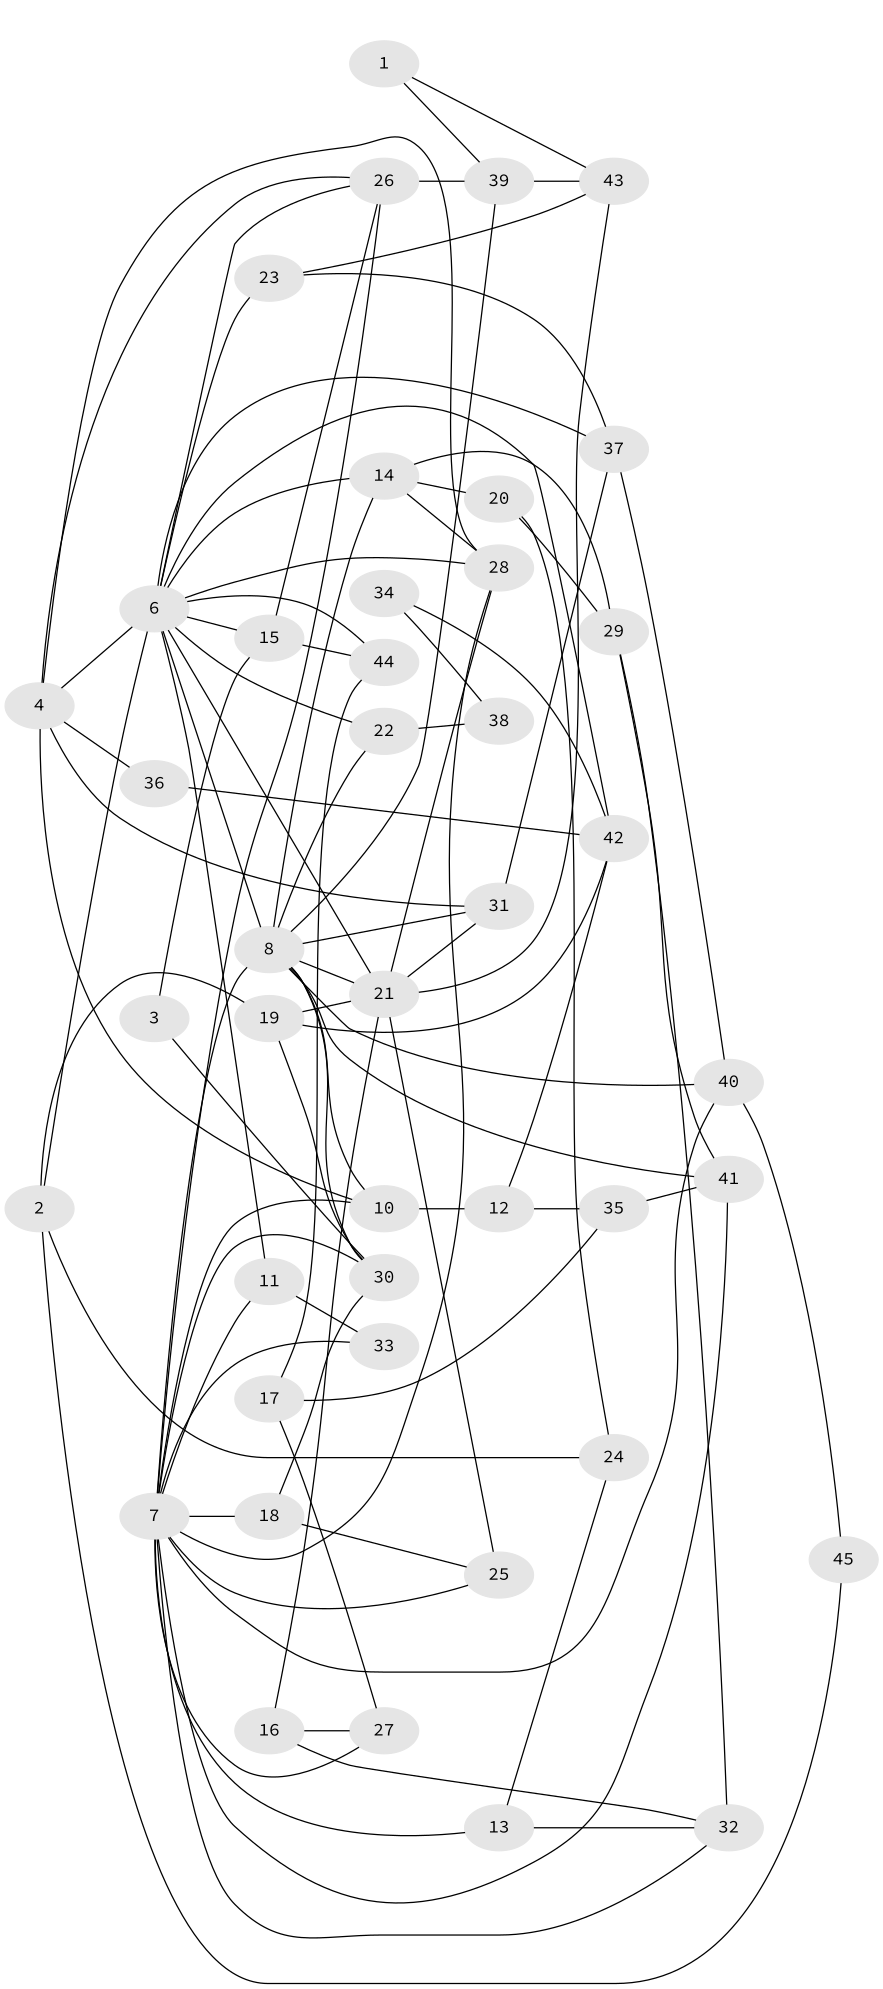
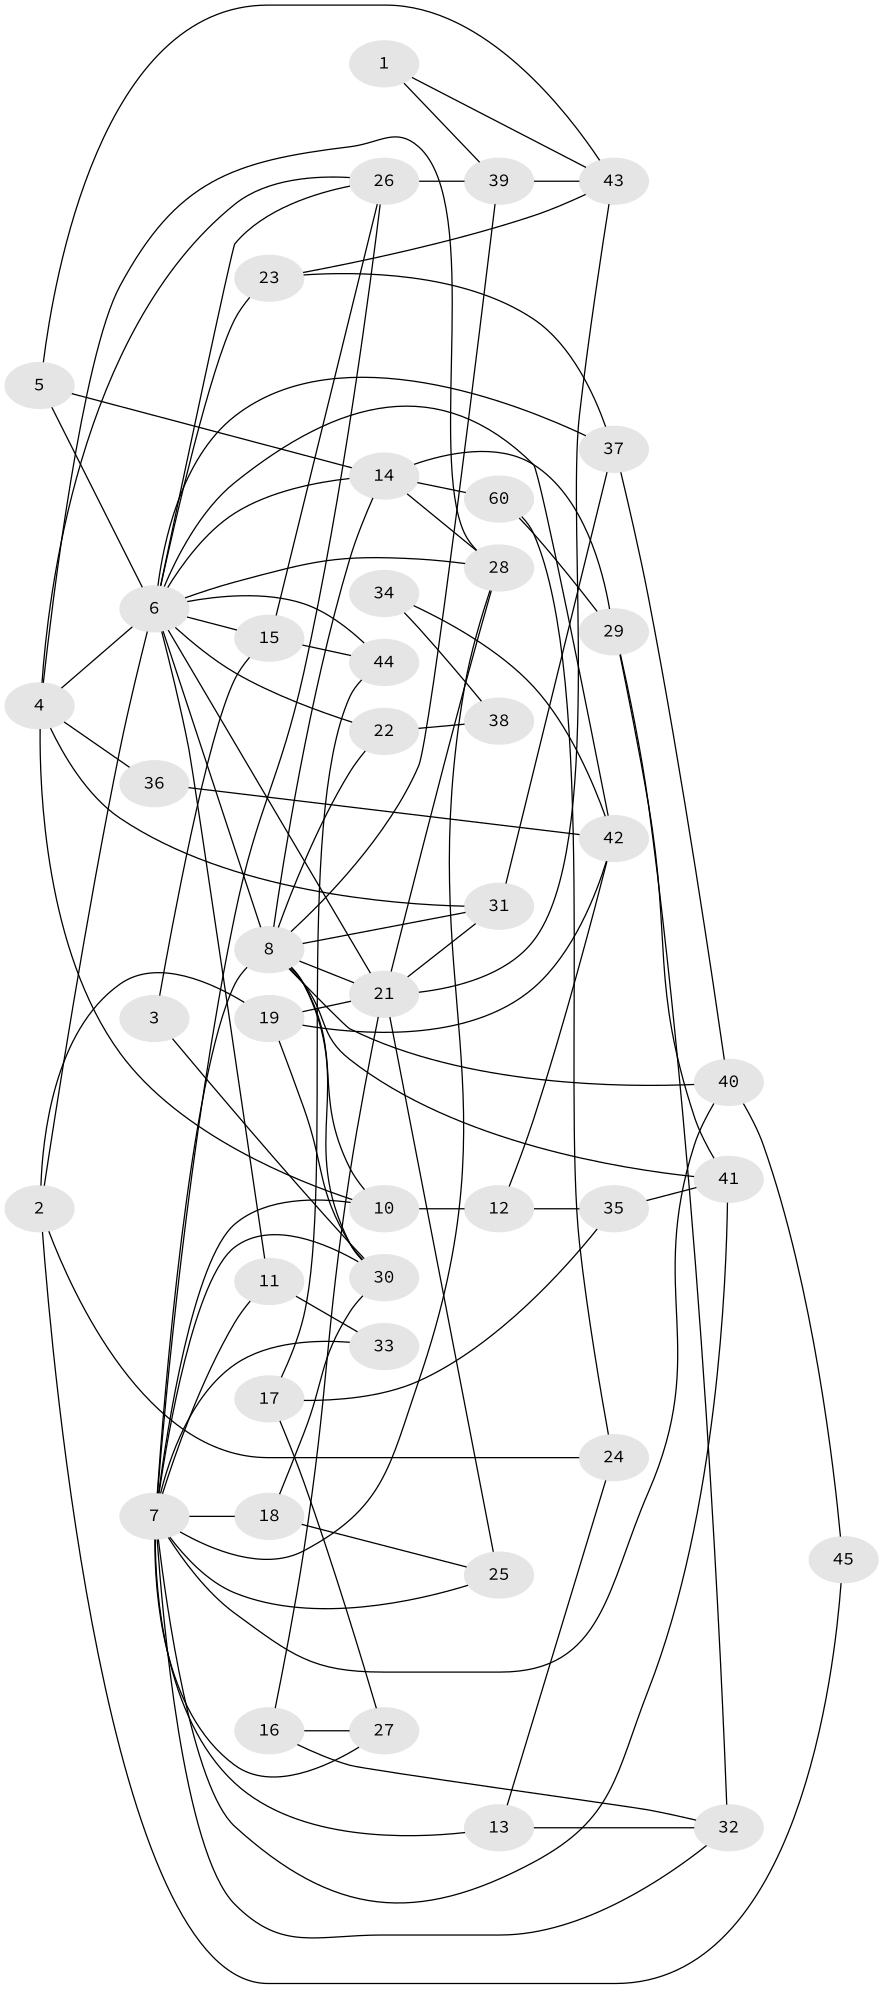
none -> (40, 385)
(499, 499) -> (499, 499)
